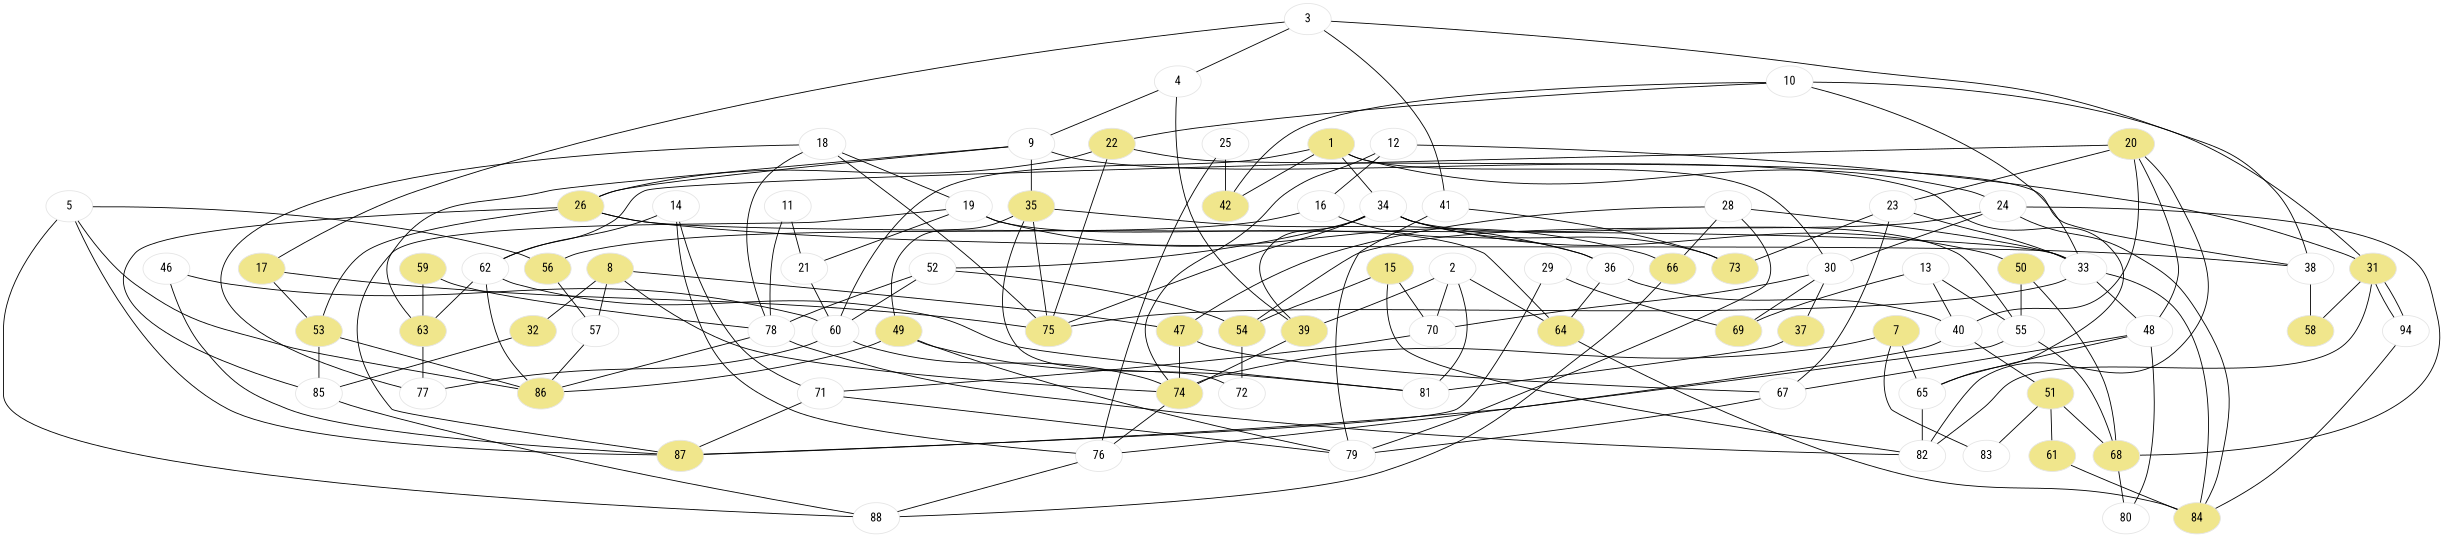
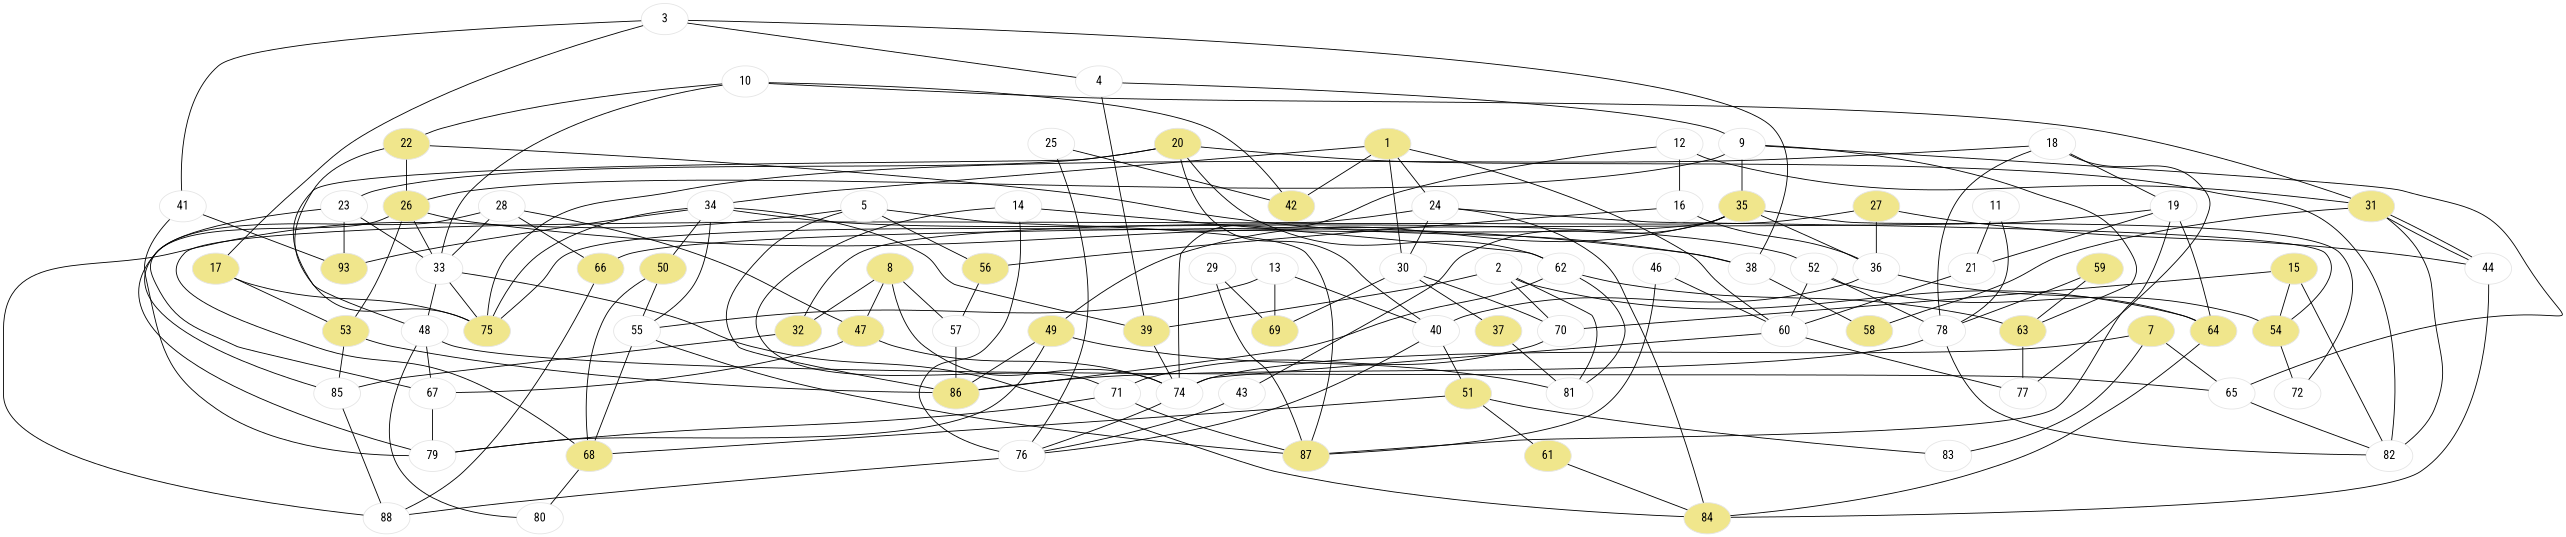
none -> (1876, 206)
(1735, 269) -> (344, 269)
(2406, 331) -> (2488, 269)
(1180, 393) -> (1180, 393)
none -> (1242, 393)
